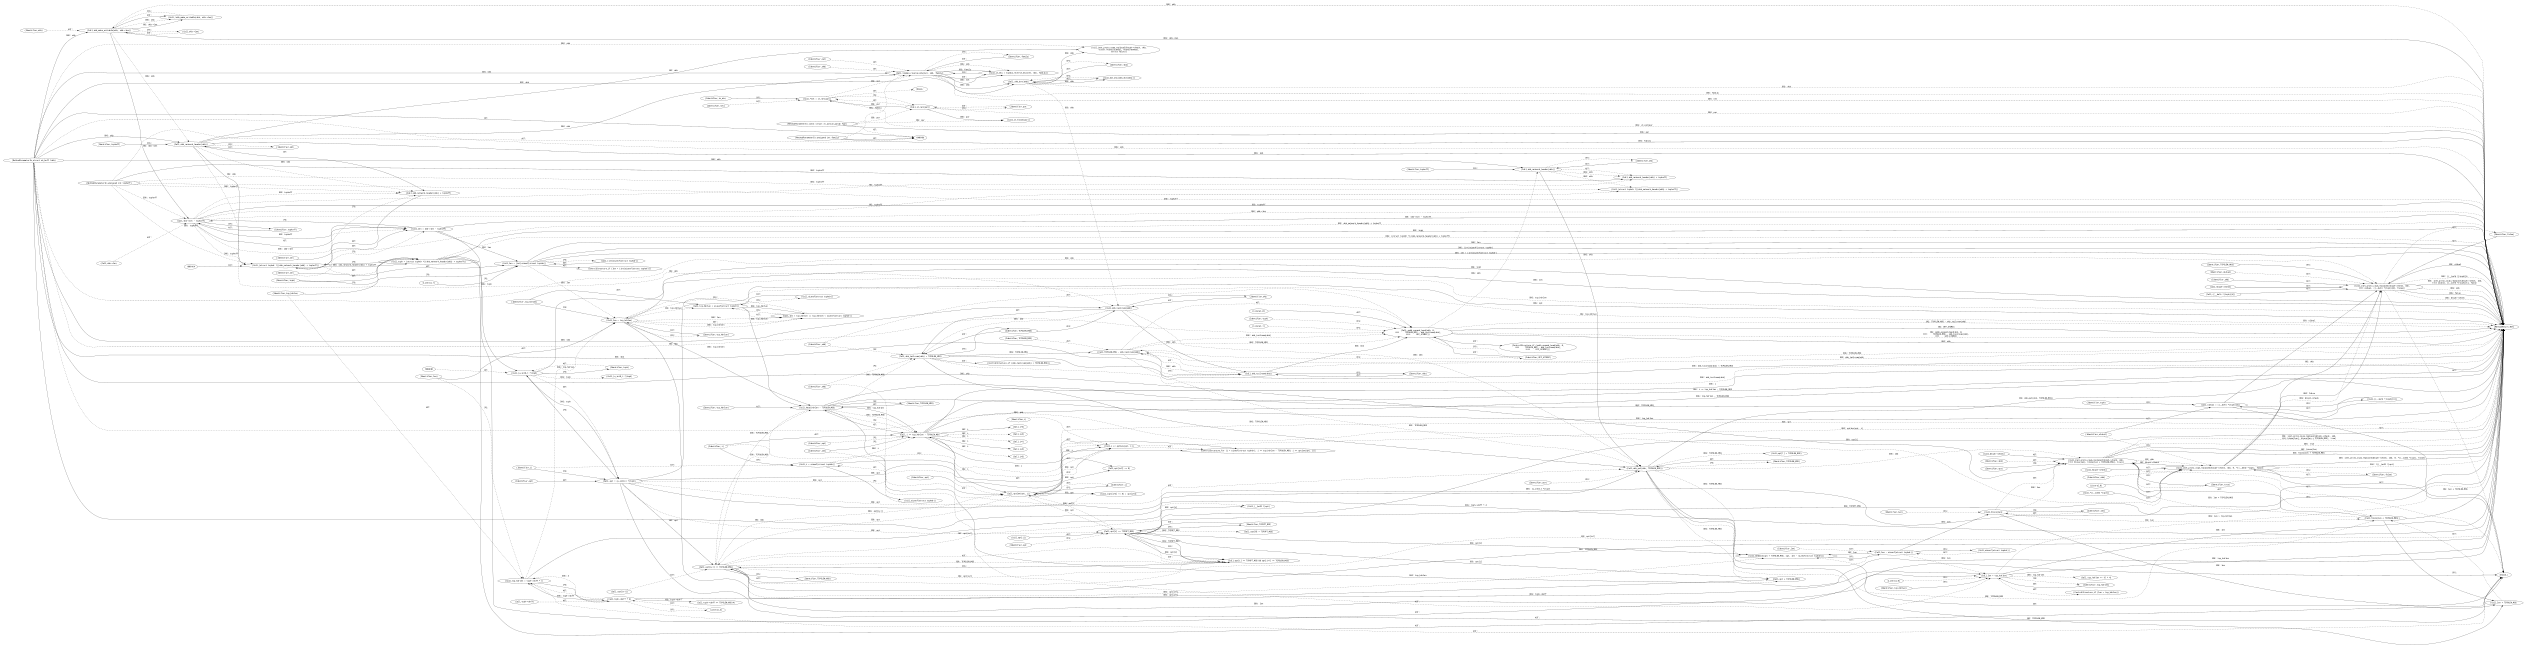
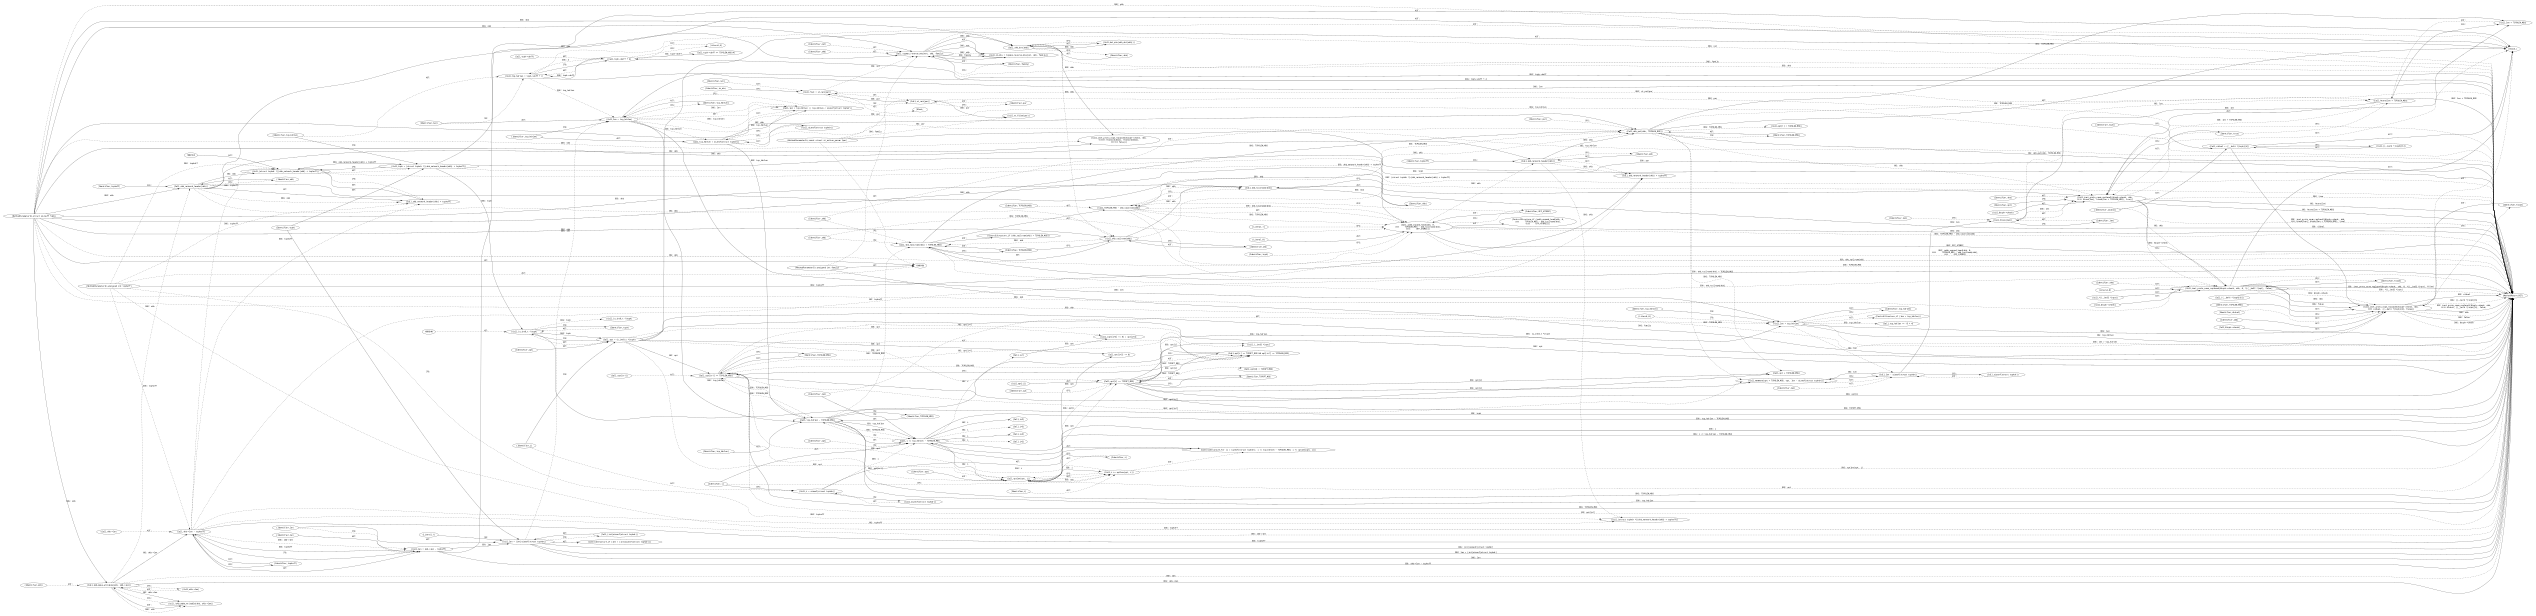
(817, 408) -> (817, 420)
(1064, 494) -> (1066, 347)
(1946, 564) -> (1839, 348)
